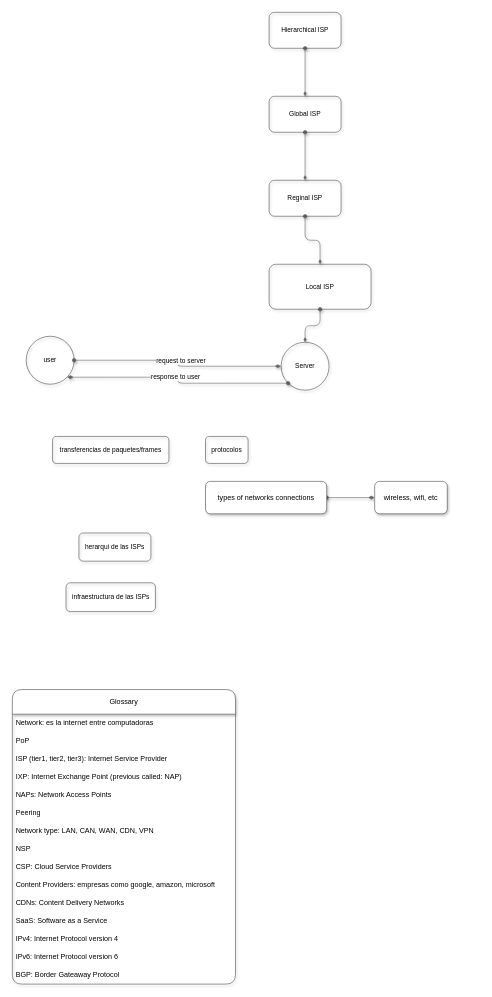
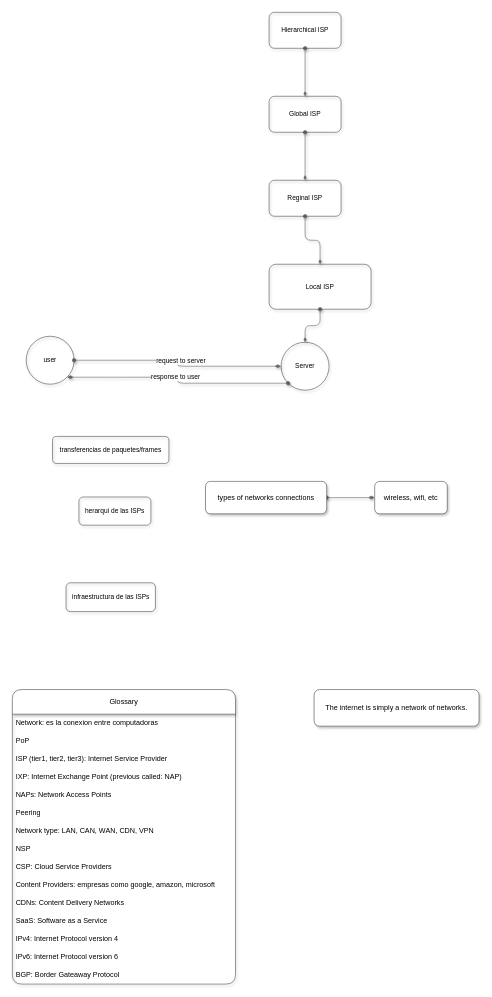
(227, 450) -> none
(115, 547) -> (115, 511)
none -> (397, 708)
(93, 723) -> (93, 723)
